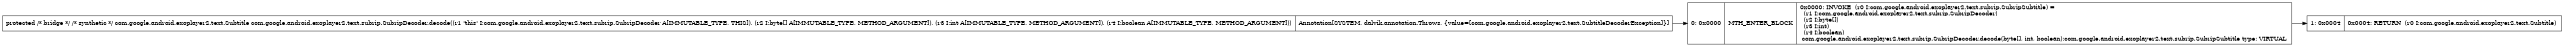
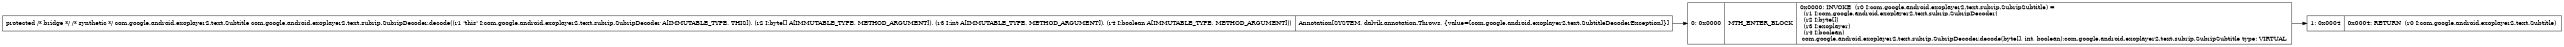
(1815, 26) -> (1825, 26)
